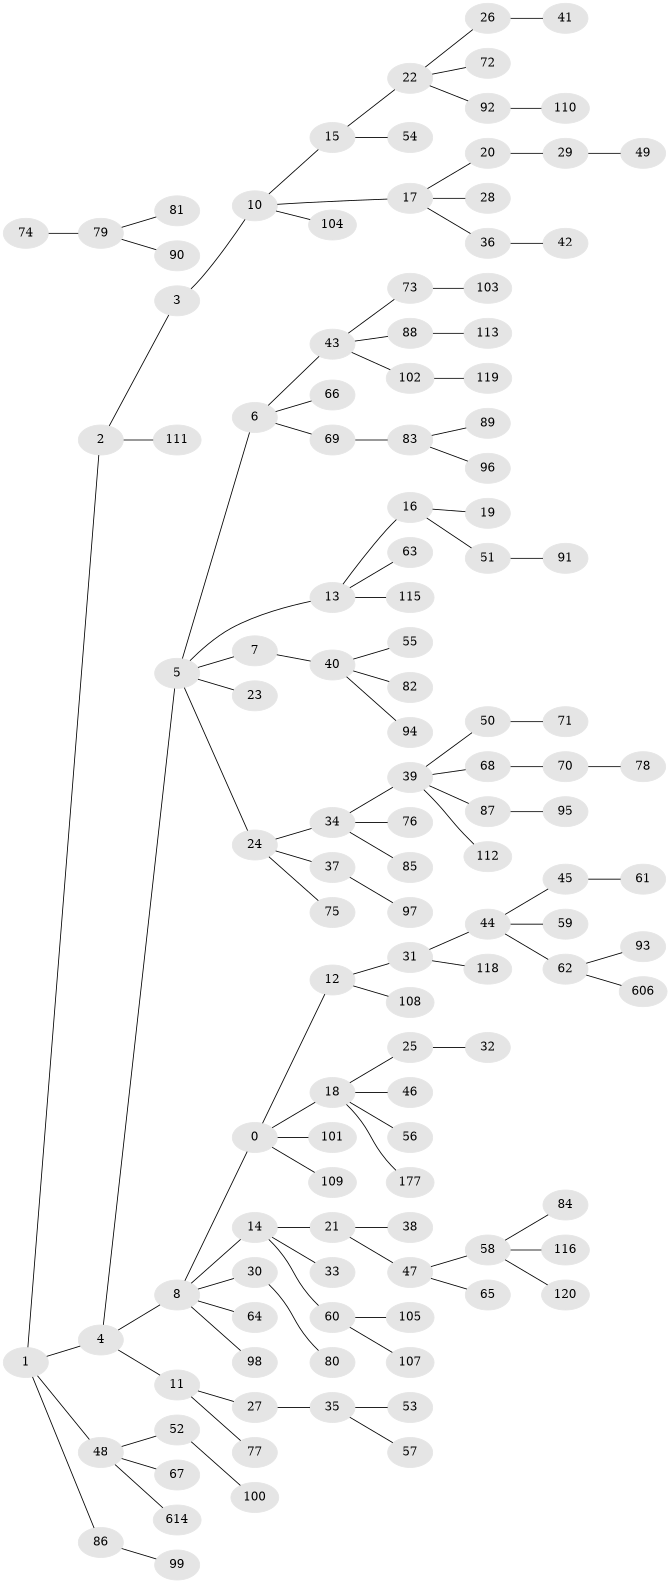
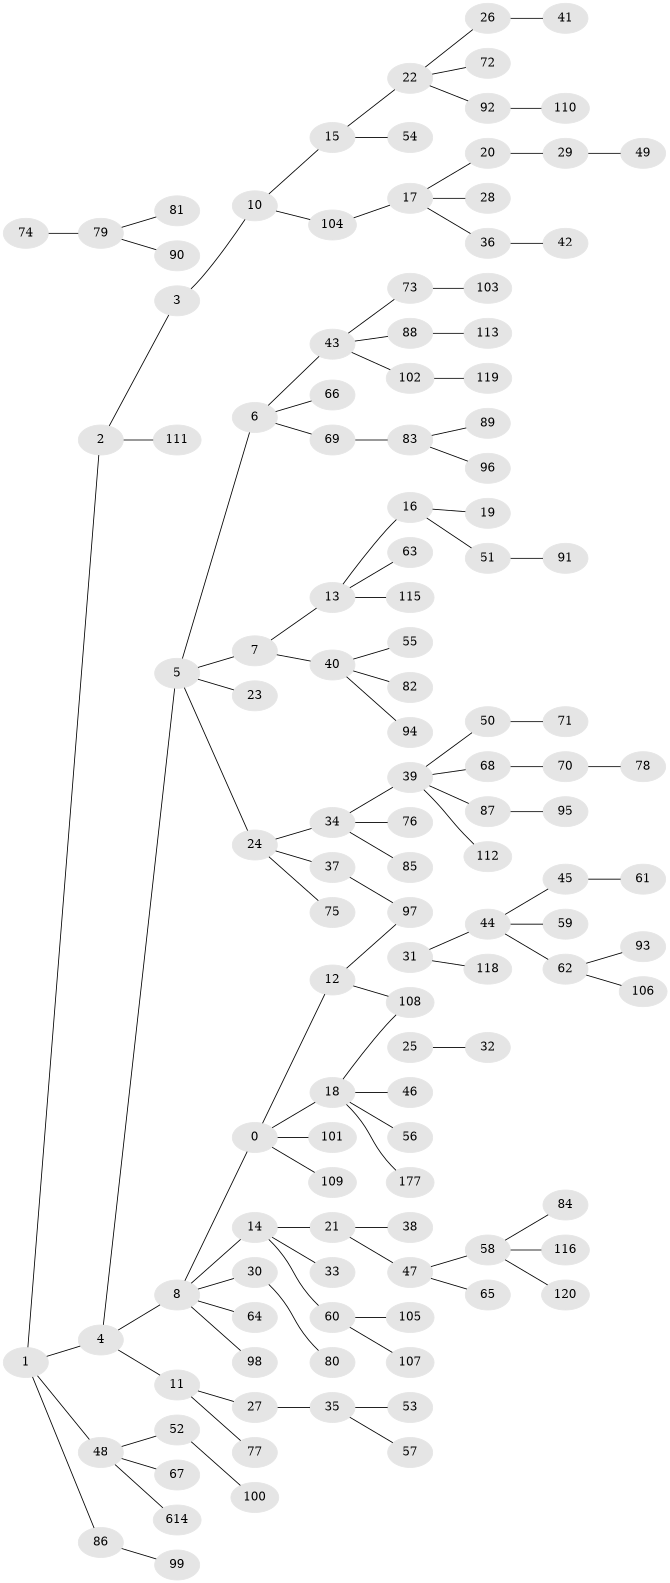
(332, 201) -> (372, 211)
(245, 621) -> (294, 624)
(371, 969) -> (371, 946)
(643, 992) -> (643, 992)
(371, 1070) -> (368, 1046)
